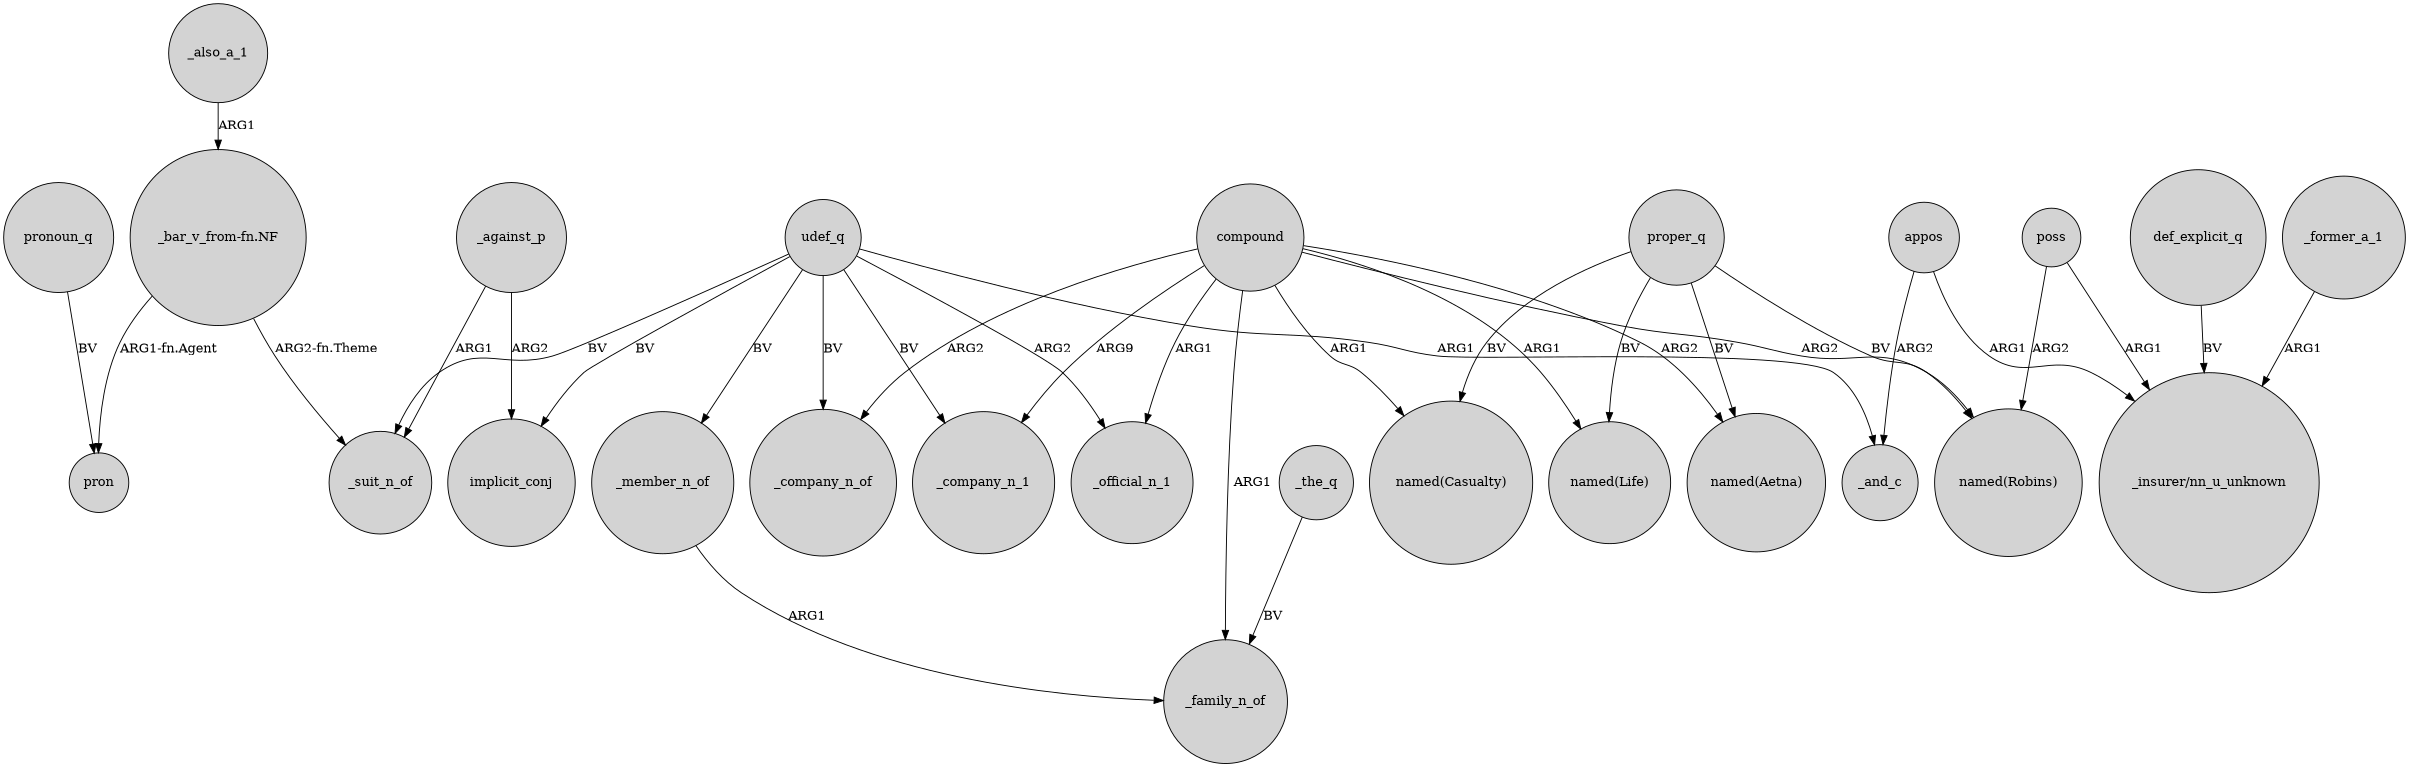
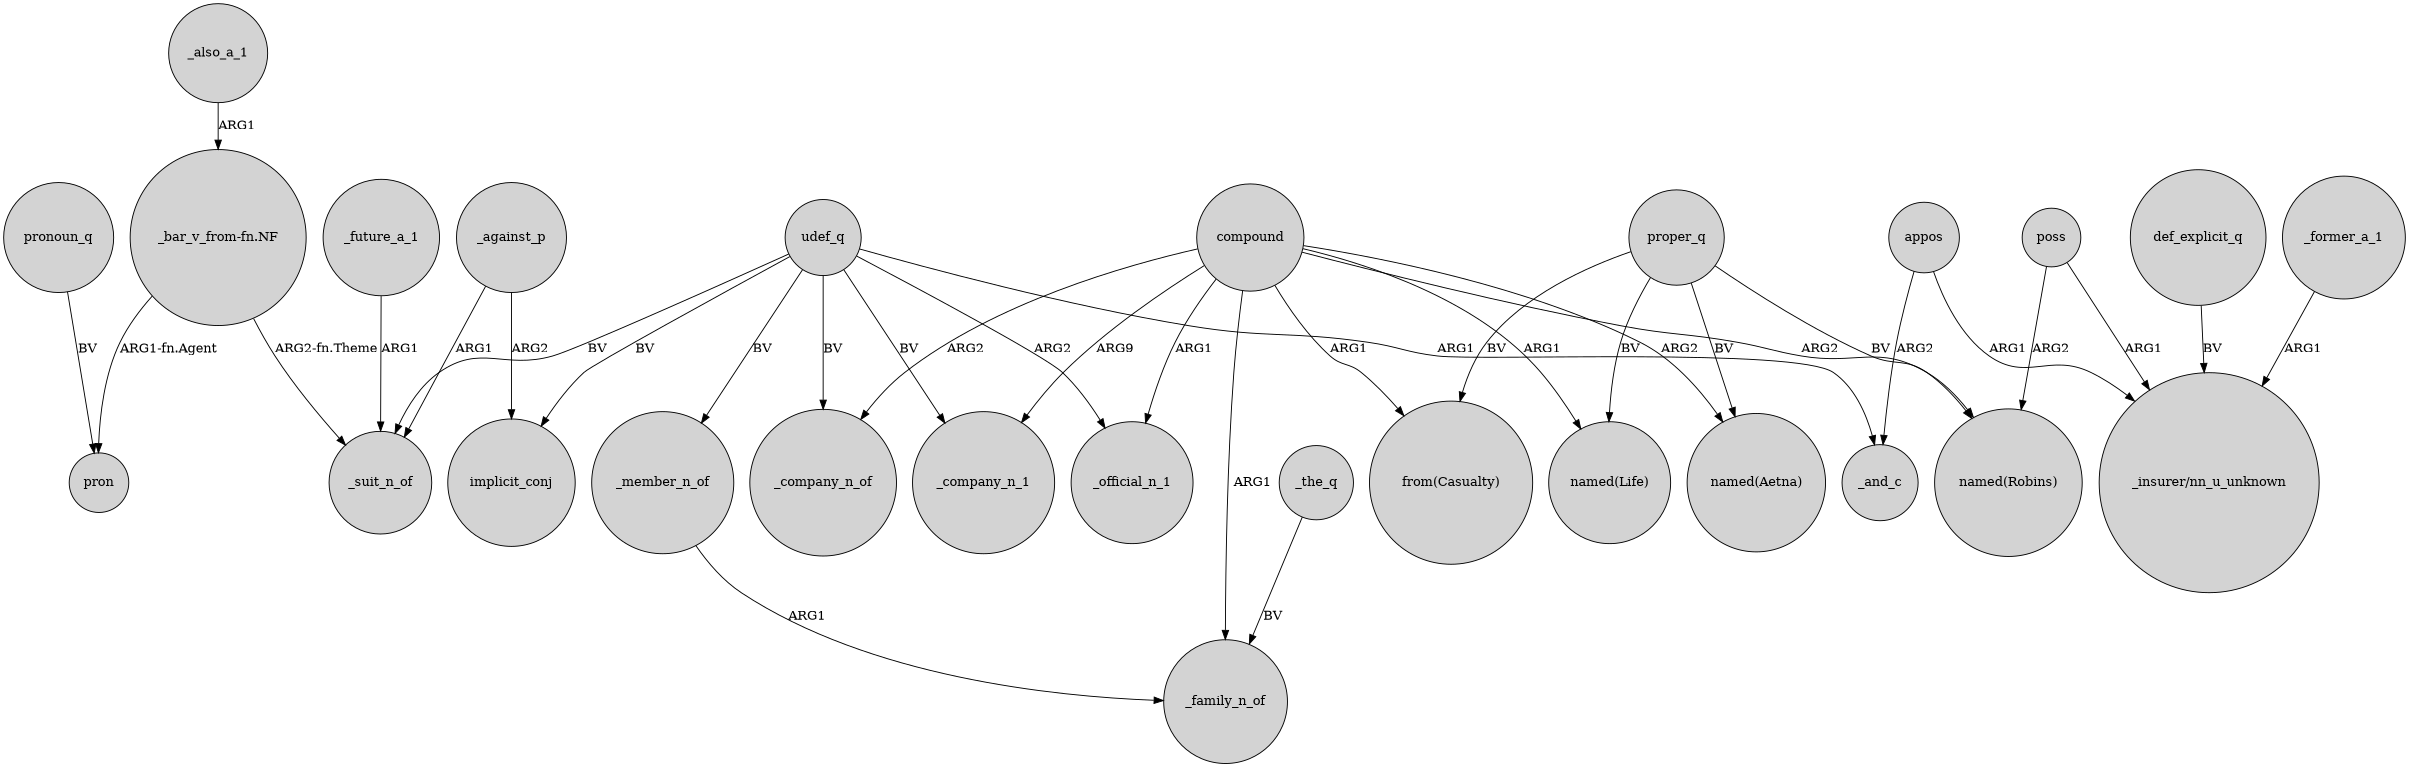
none -> (381, 238)
(1451, 483) -> (1451, 483)
